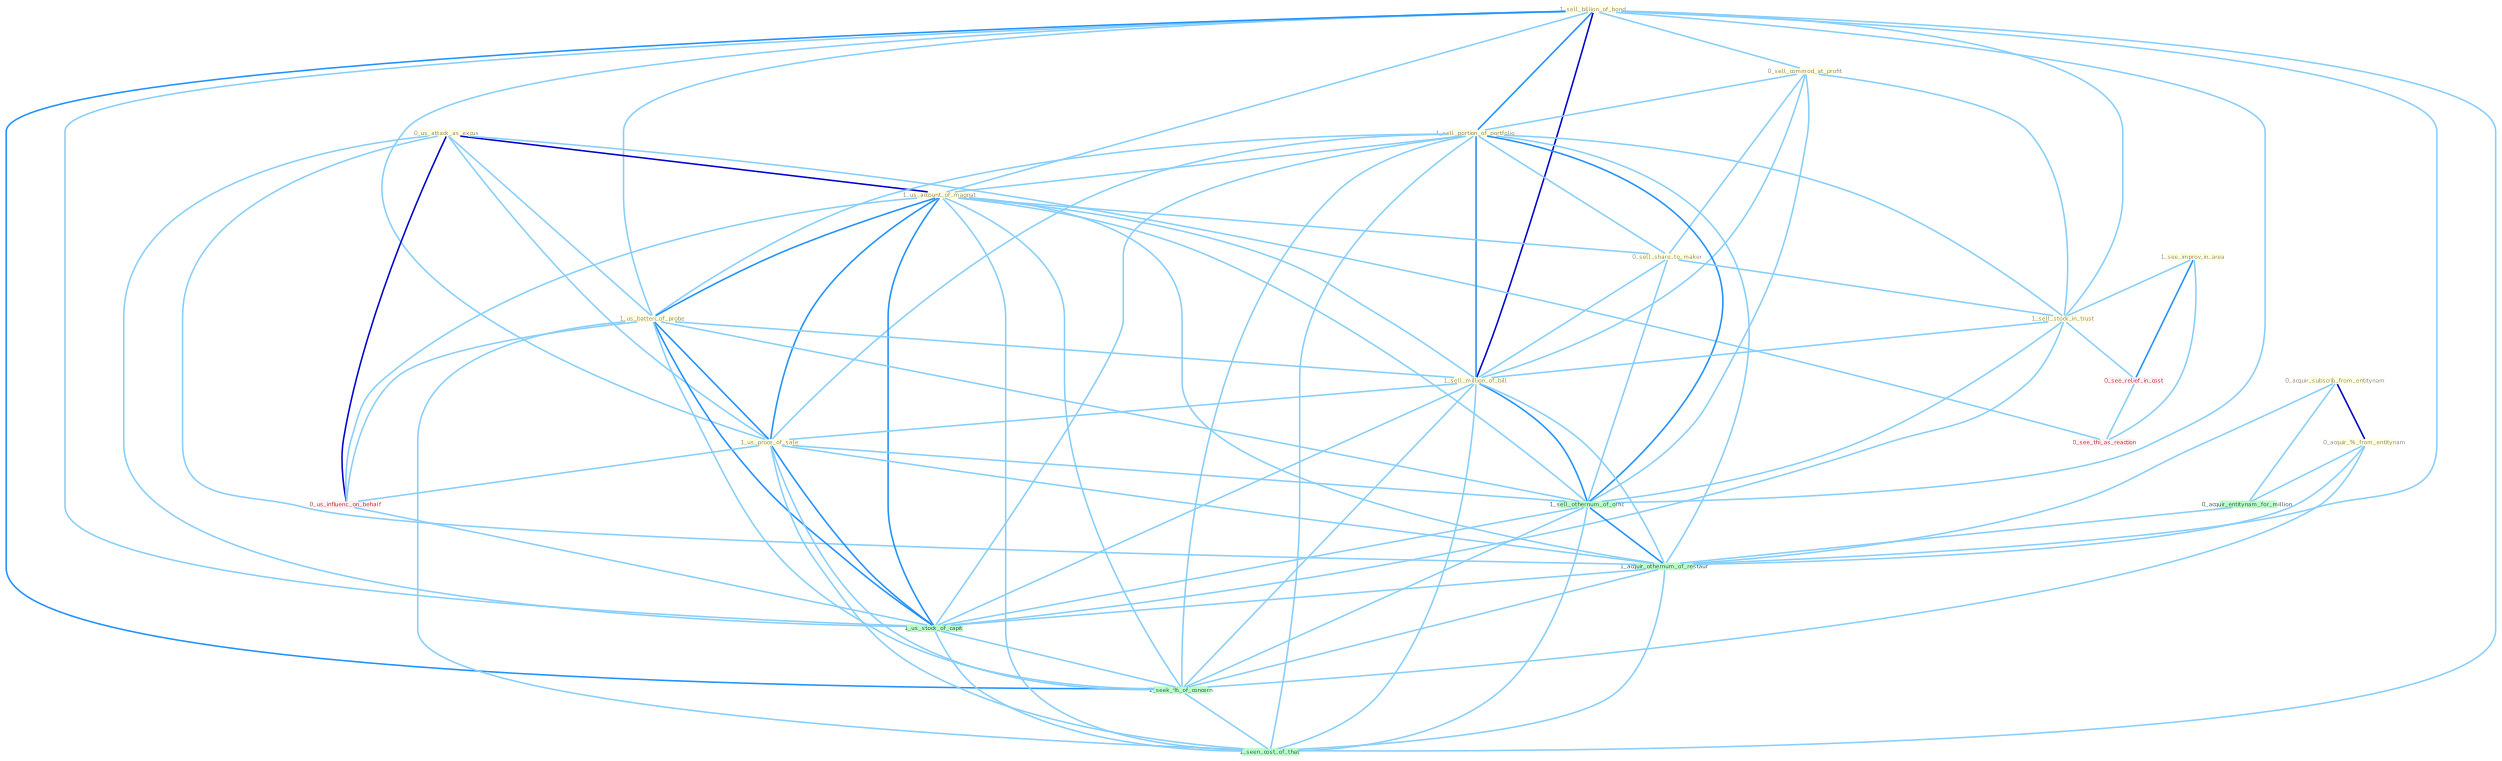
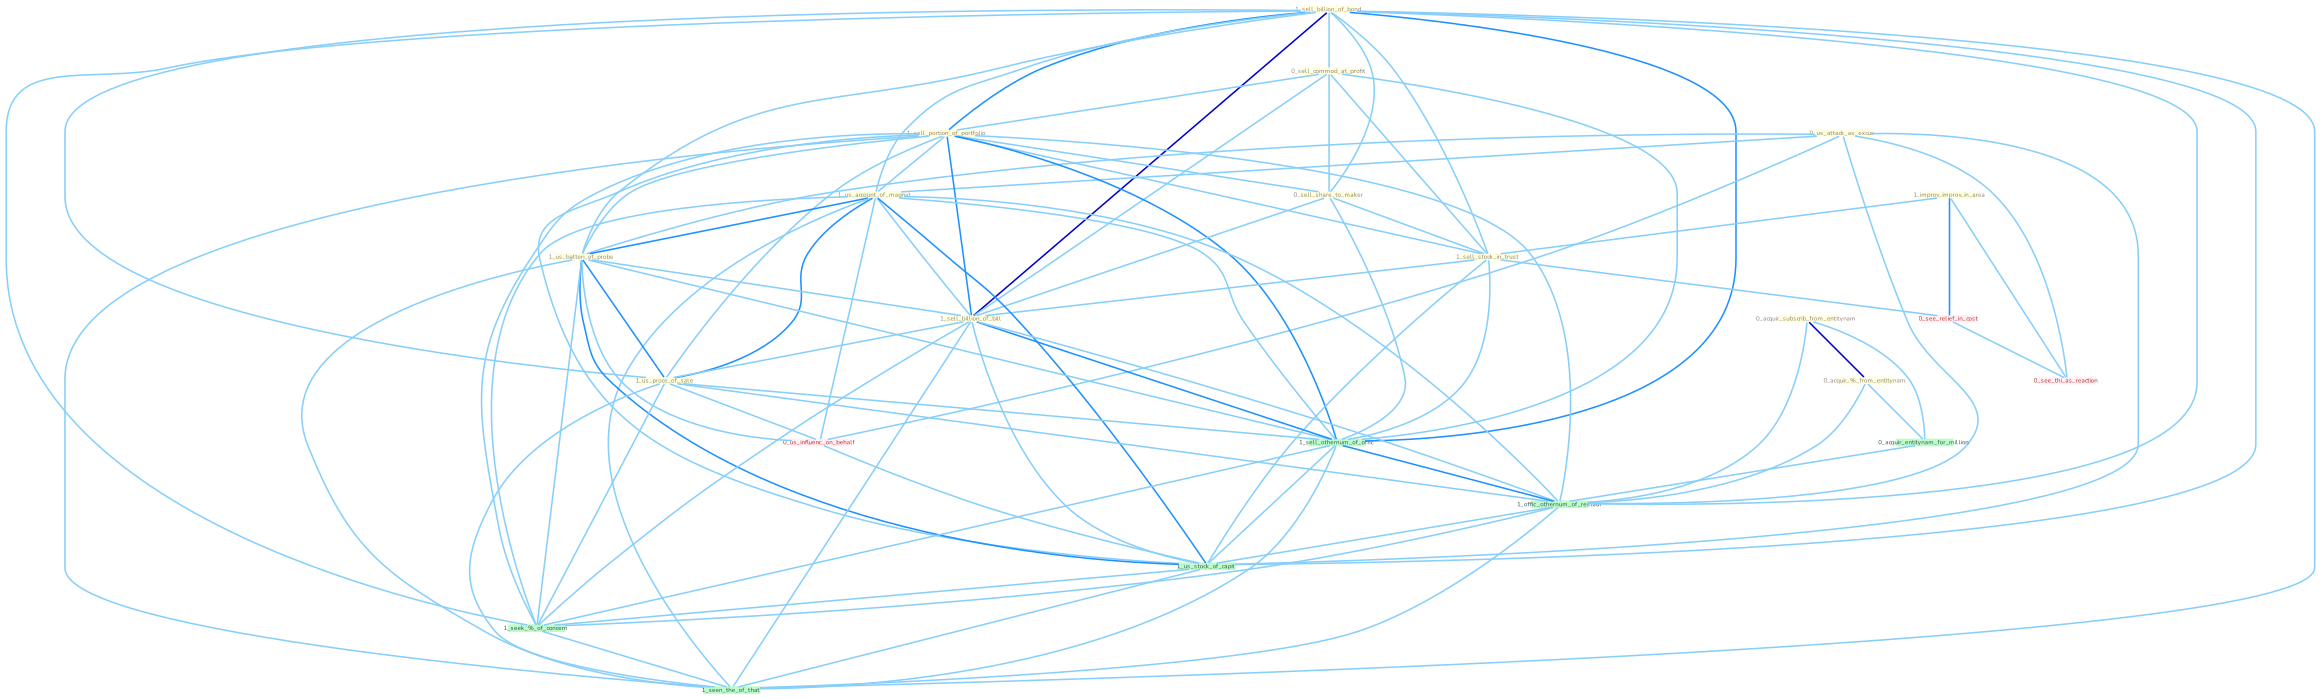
(6, 150) -> (126, 73)
(694, 164) -> (1382, 163)
(1287, 225) -> (1373, 101)
(2265, 253) -> (1736, 212)
(2194, 257) -> (1950, 195)
(593, 304) -> none
(375, 314) -> (1368, 309)
(1476, 381) -> (972, 319)
(836, 534) -> none
(1665, 566) -> (1560, 504)
(1808, 628) -> none
(1270, 752) -> (732, 690)
